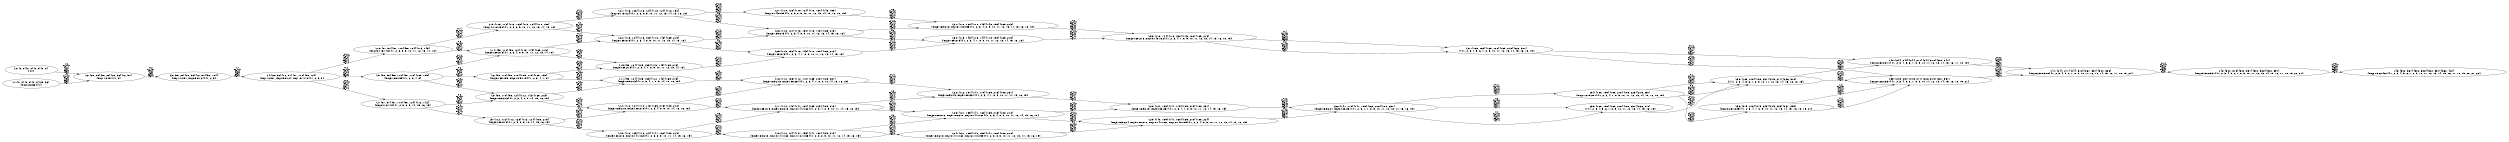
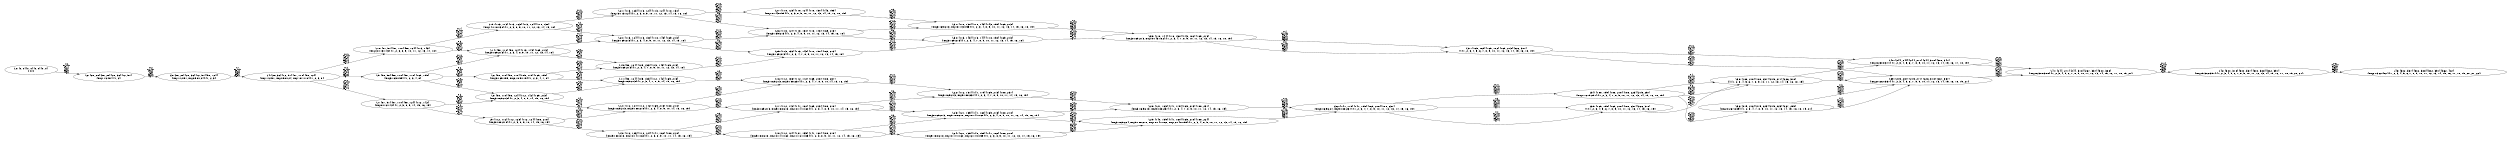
(31, 83) -> none
